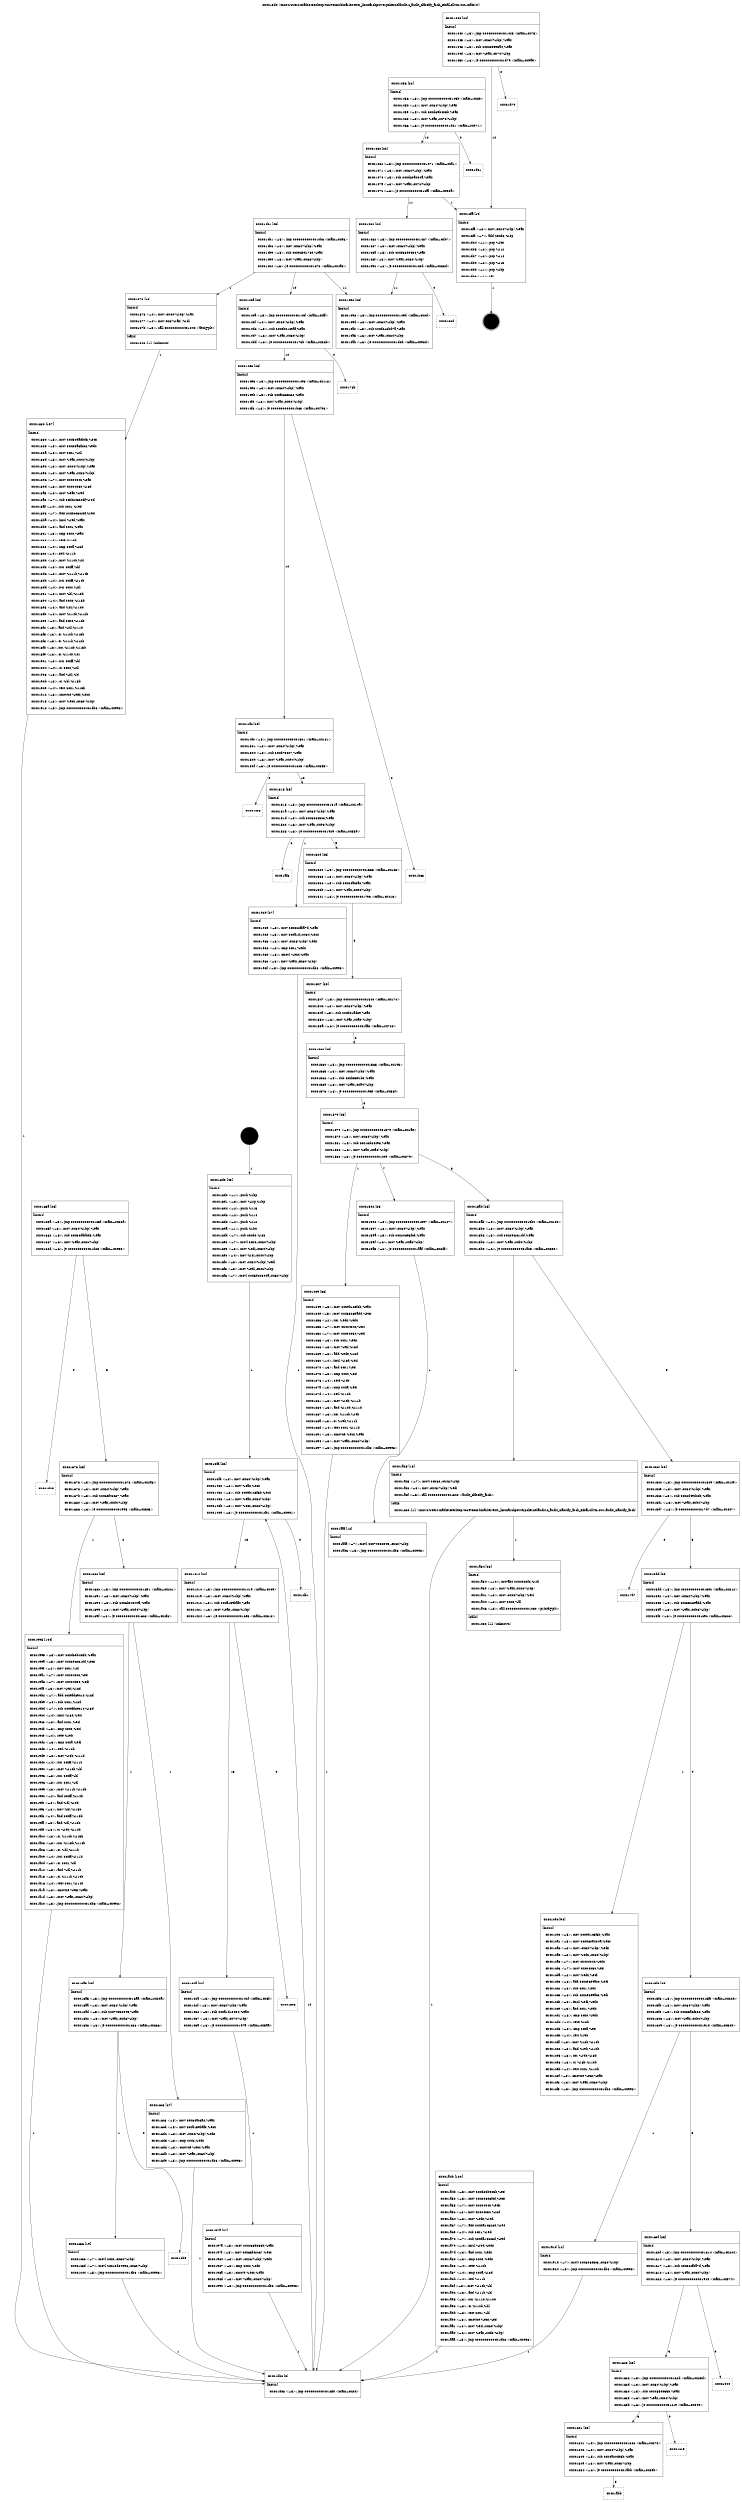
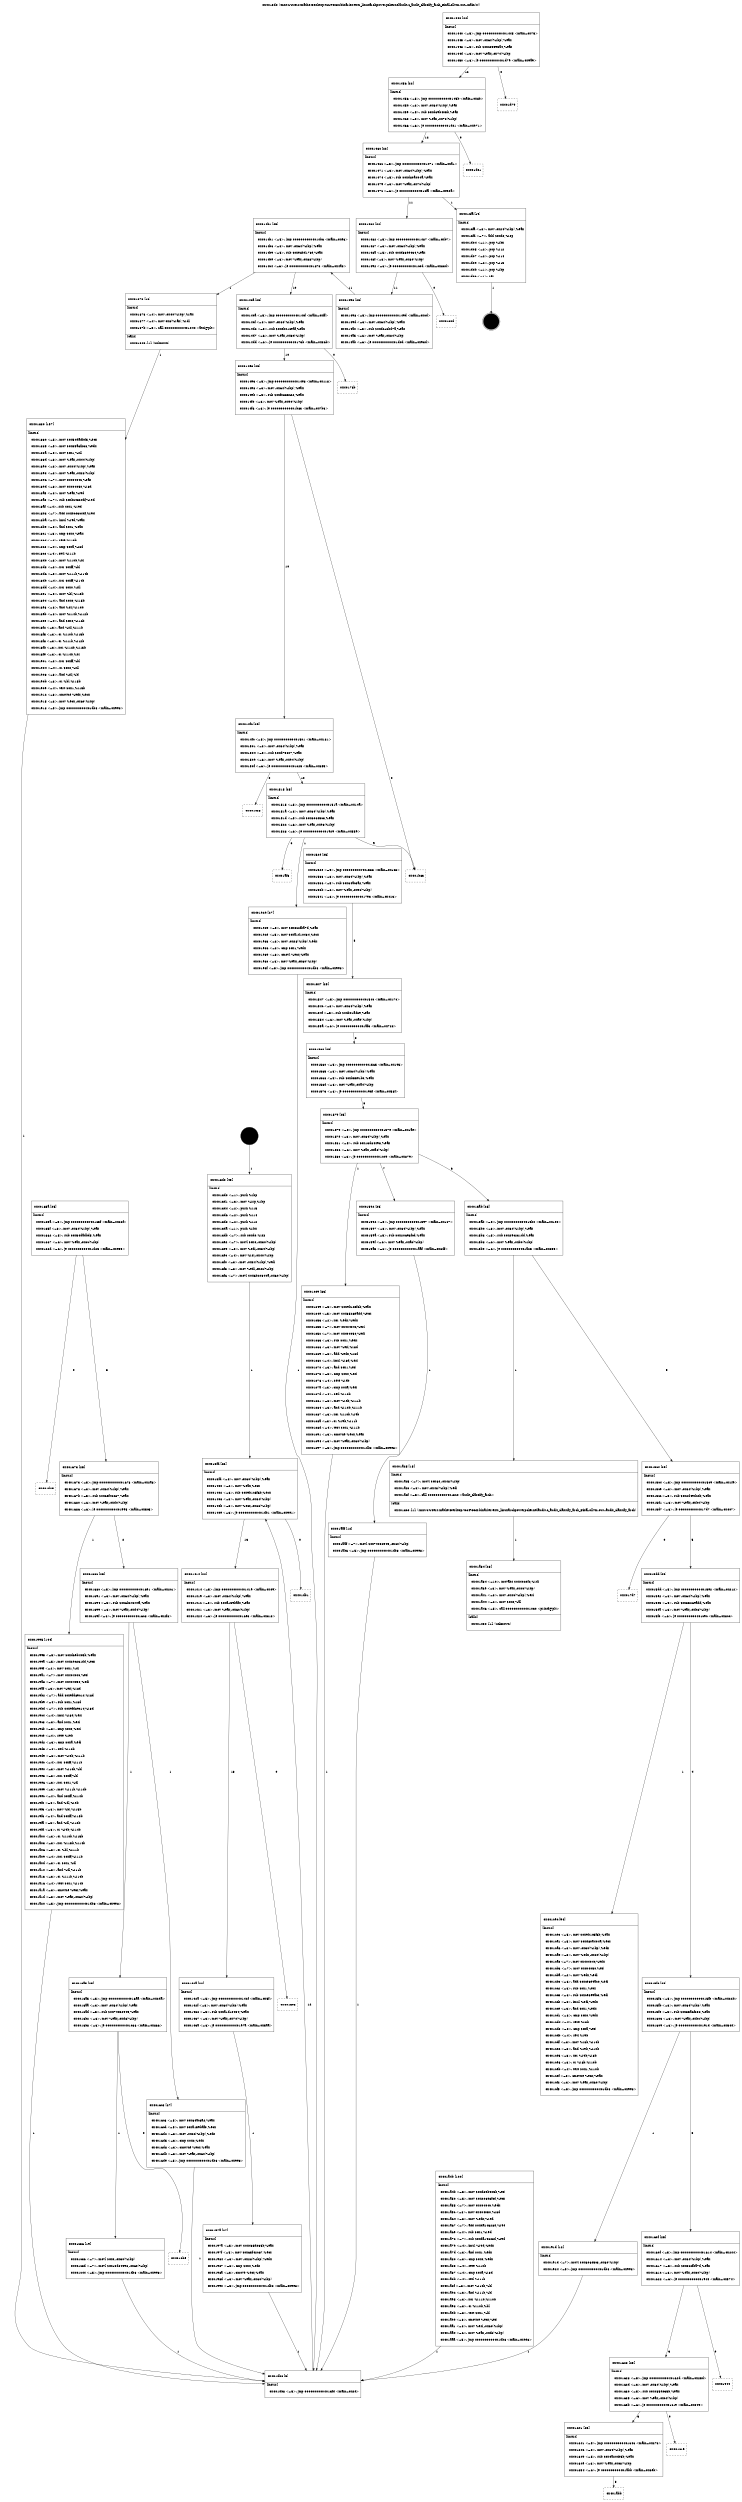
(491, 136) -> (465, 72)
(335, 283) -> (344, 284)
(334, 843) -> (390, 845)
(430, 1954) -> (356, 1966)
